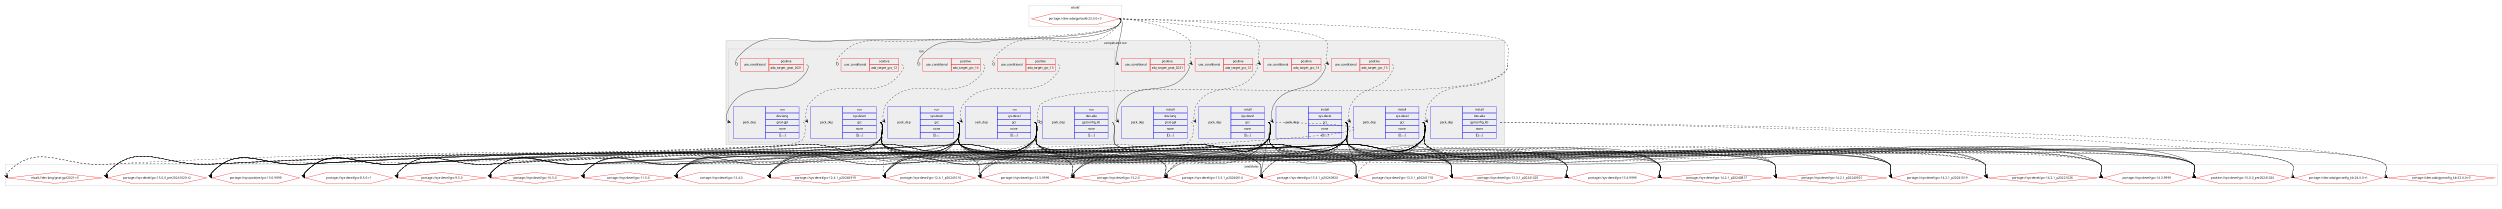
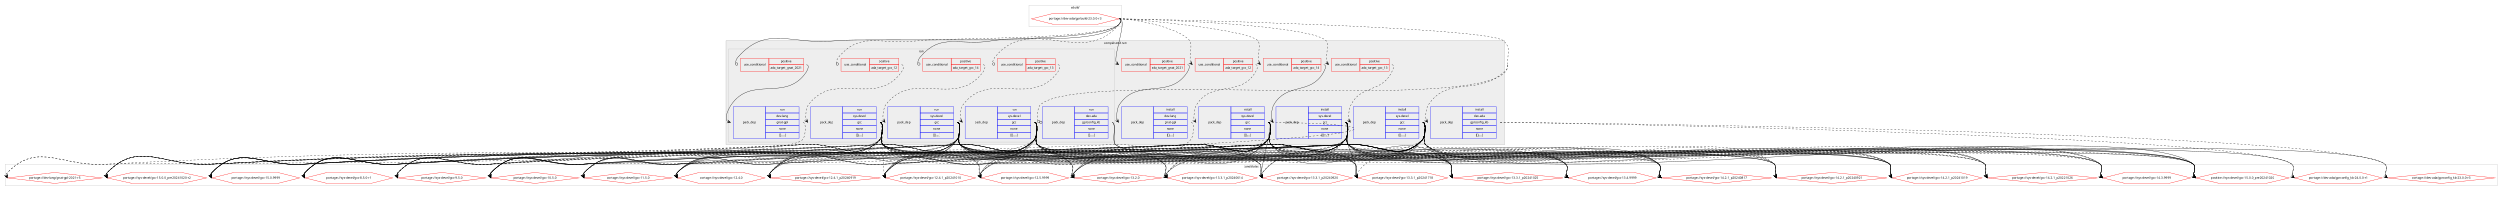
(55, 178) -> (55, 178)
(256, 178) -> (256, 178)
